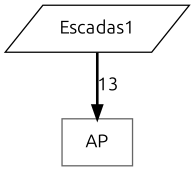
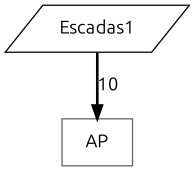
(108, 86) -> (108, 86)
